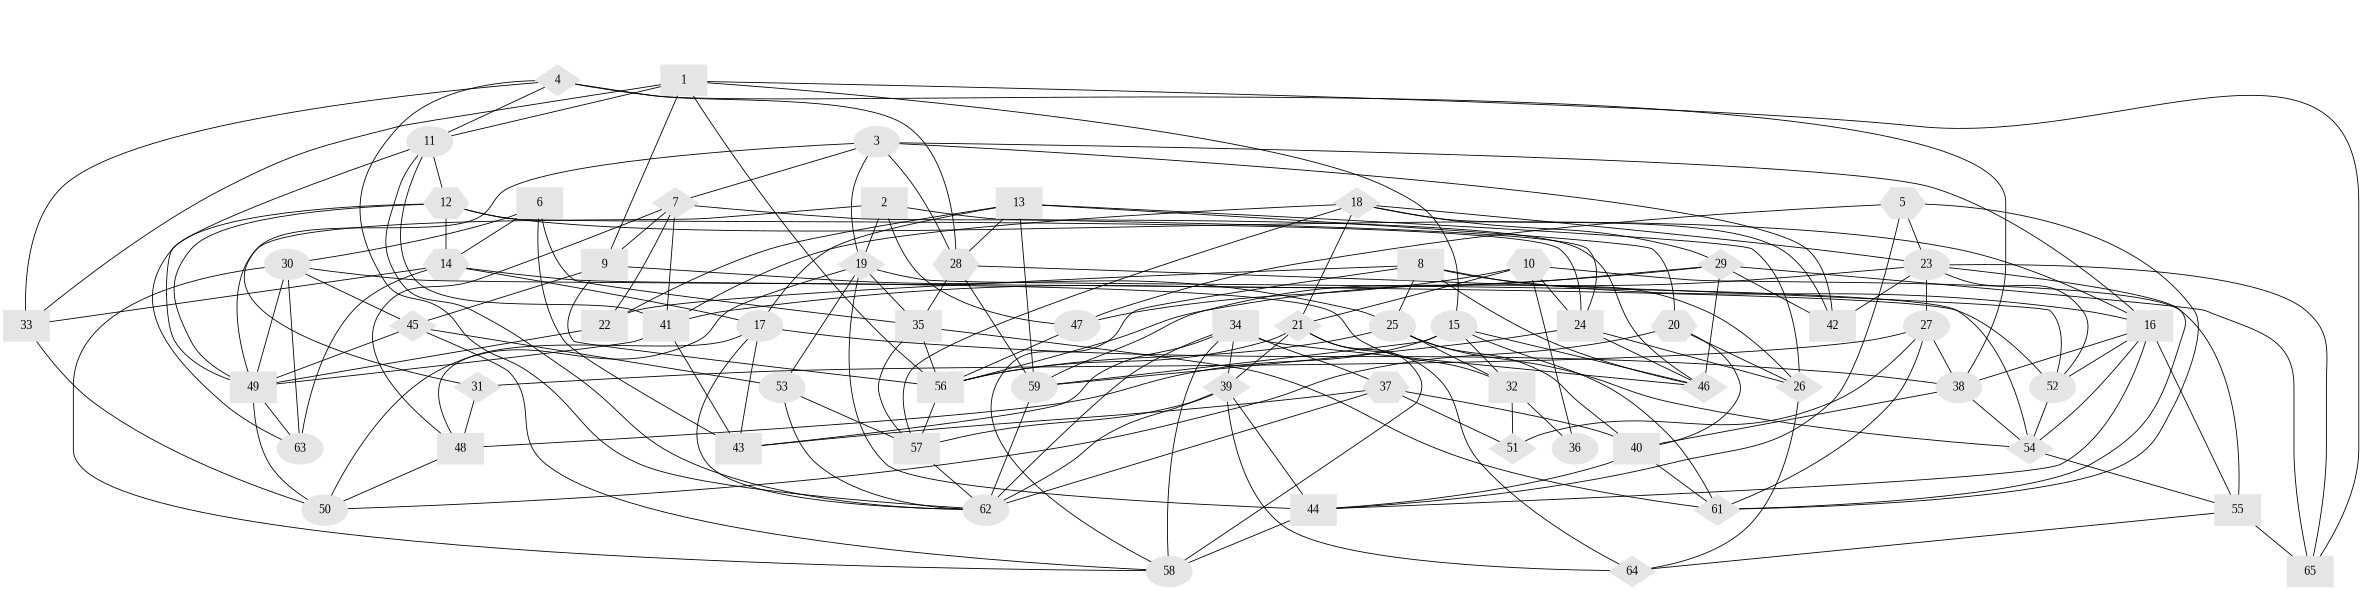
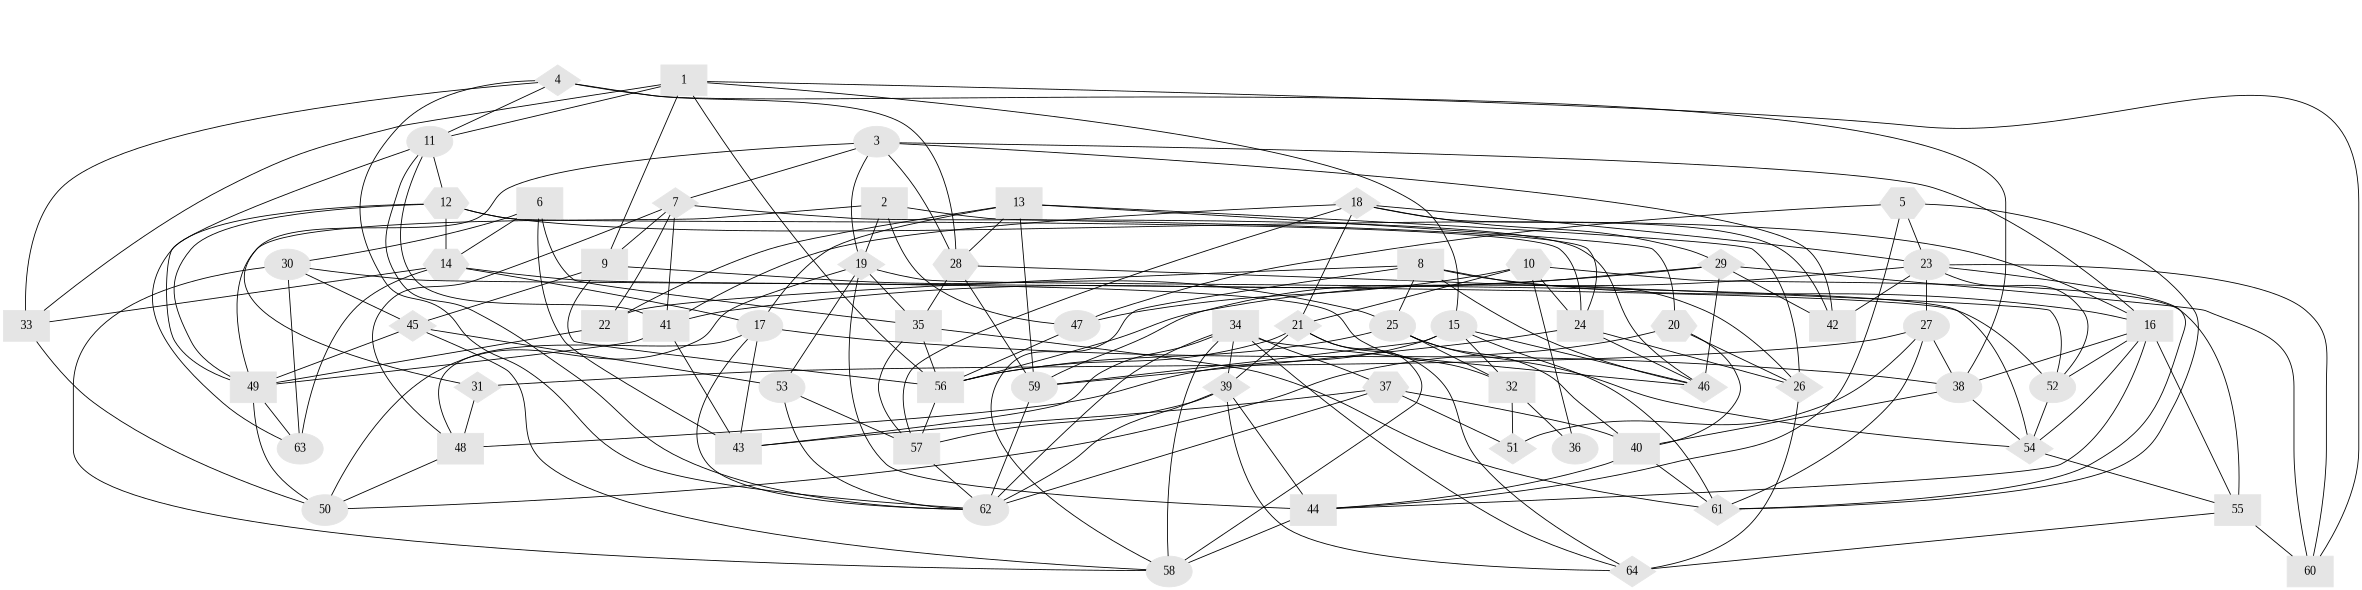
(270, 326) -> none
none -> (1423, 473)
(2310, 571) -> (2310, 571)
